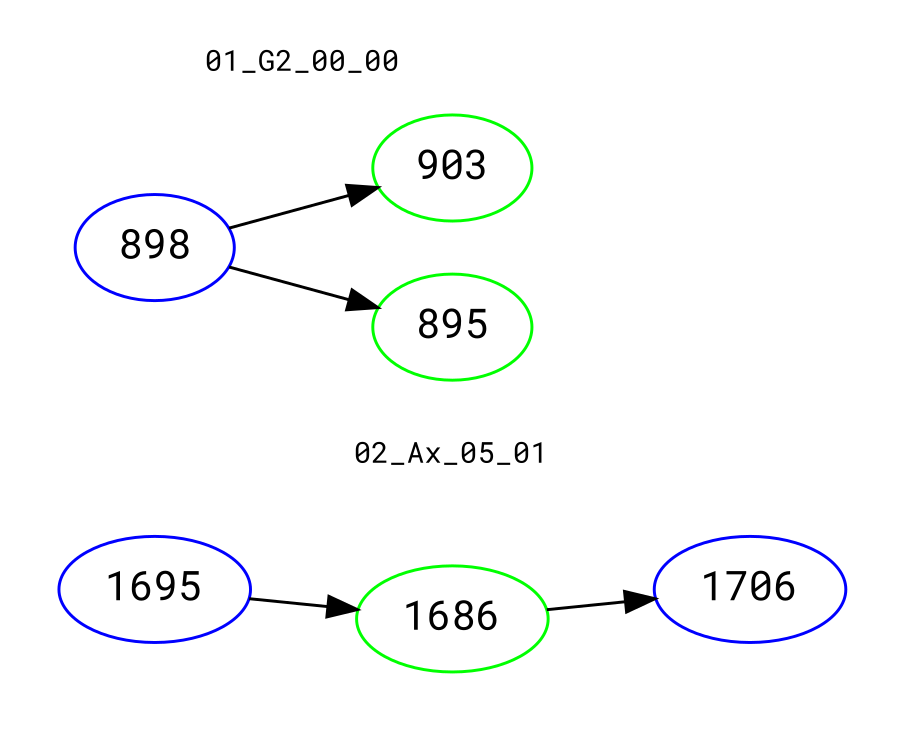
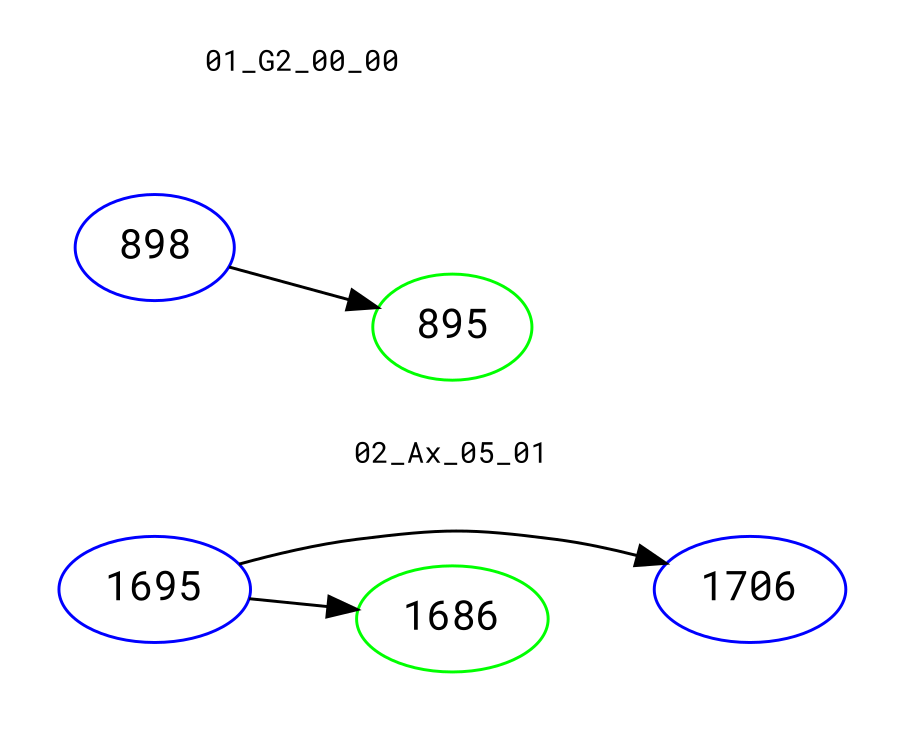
(452, 168) -> none
(586, 606) -> (438, 532)
